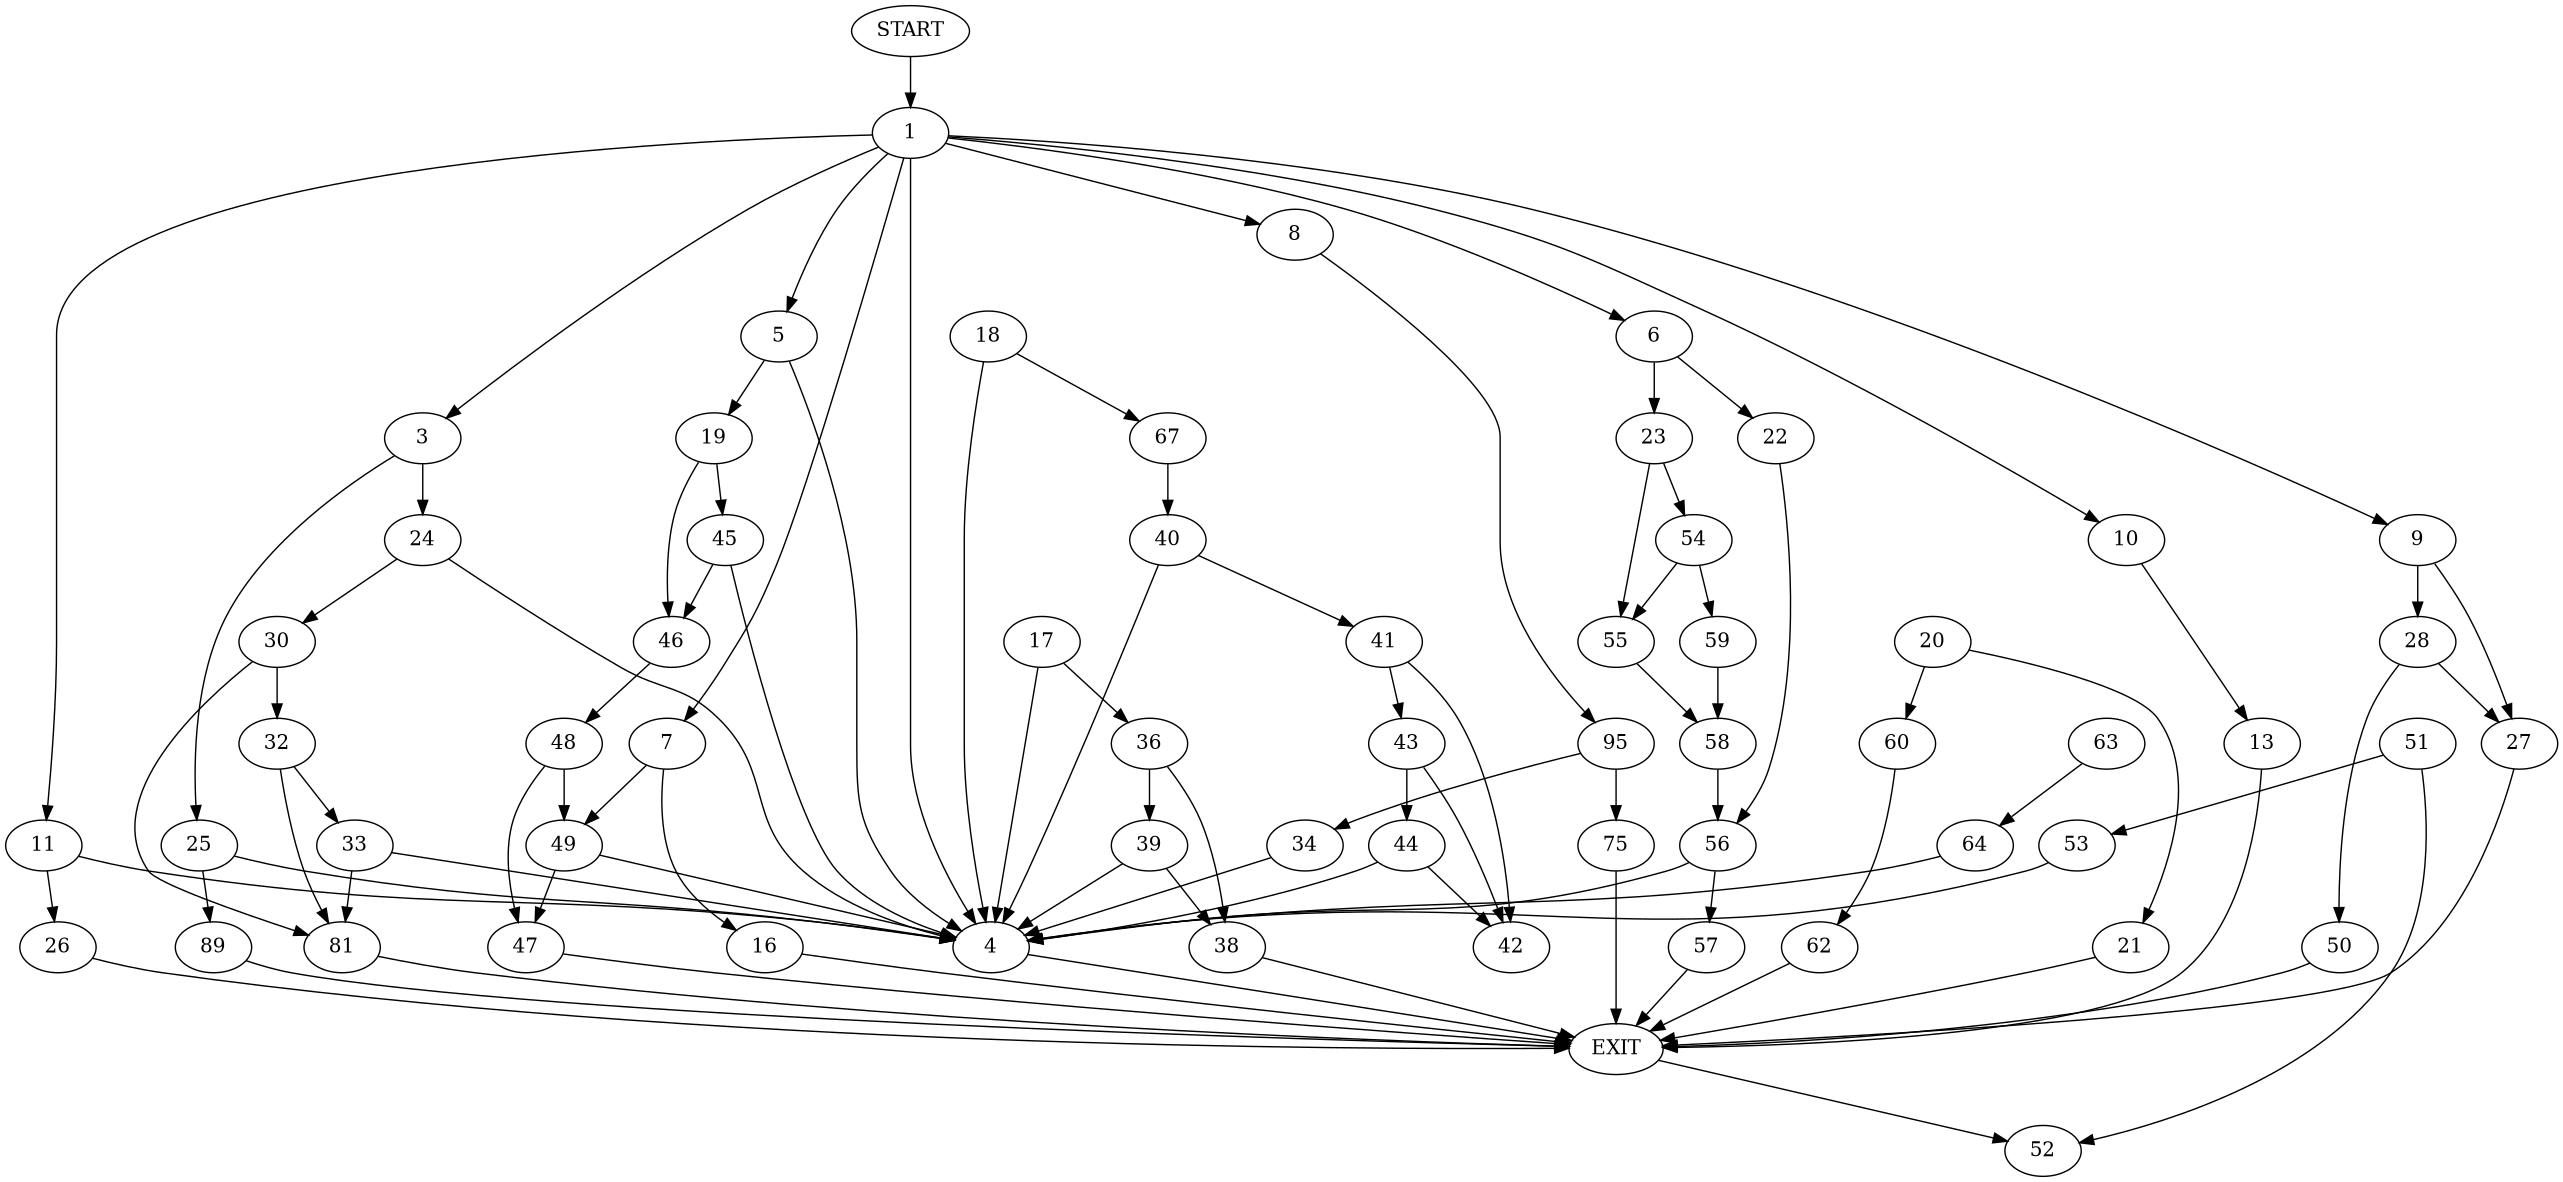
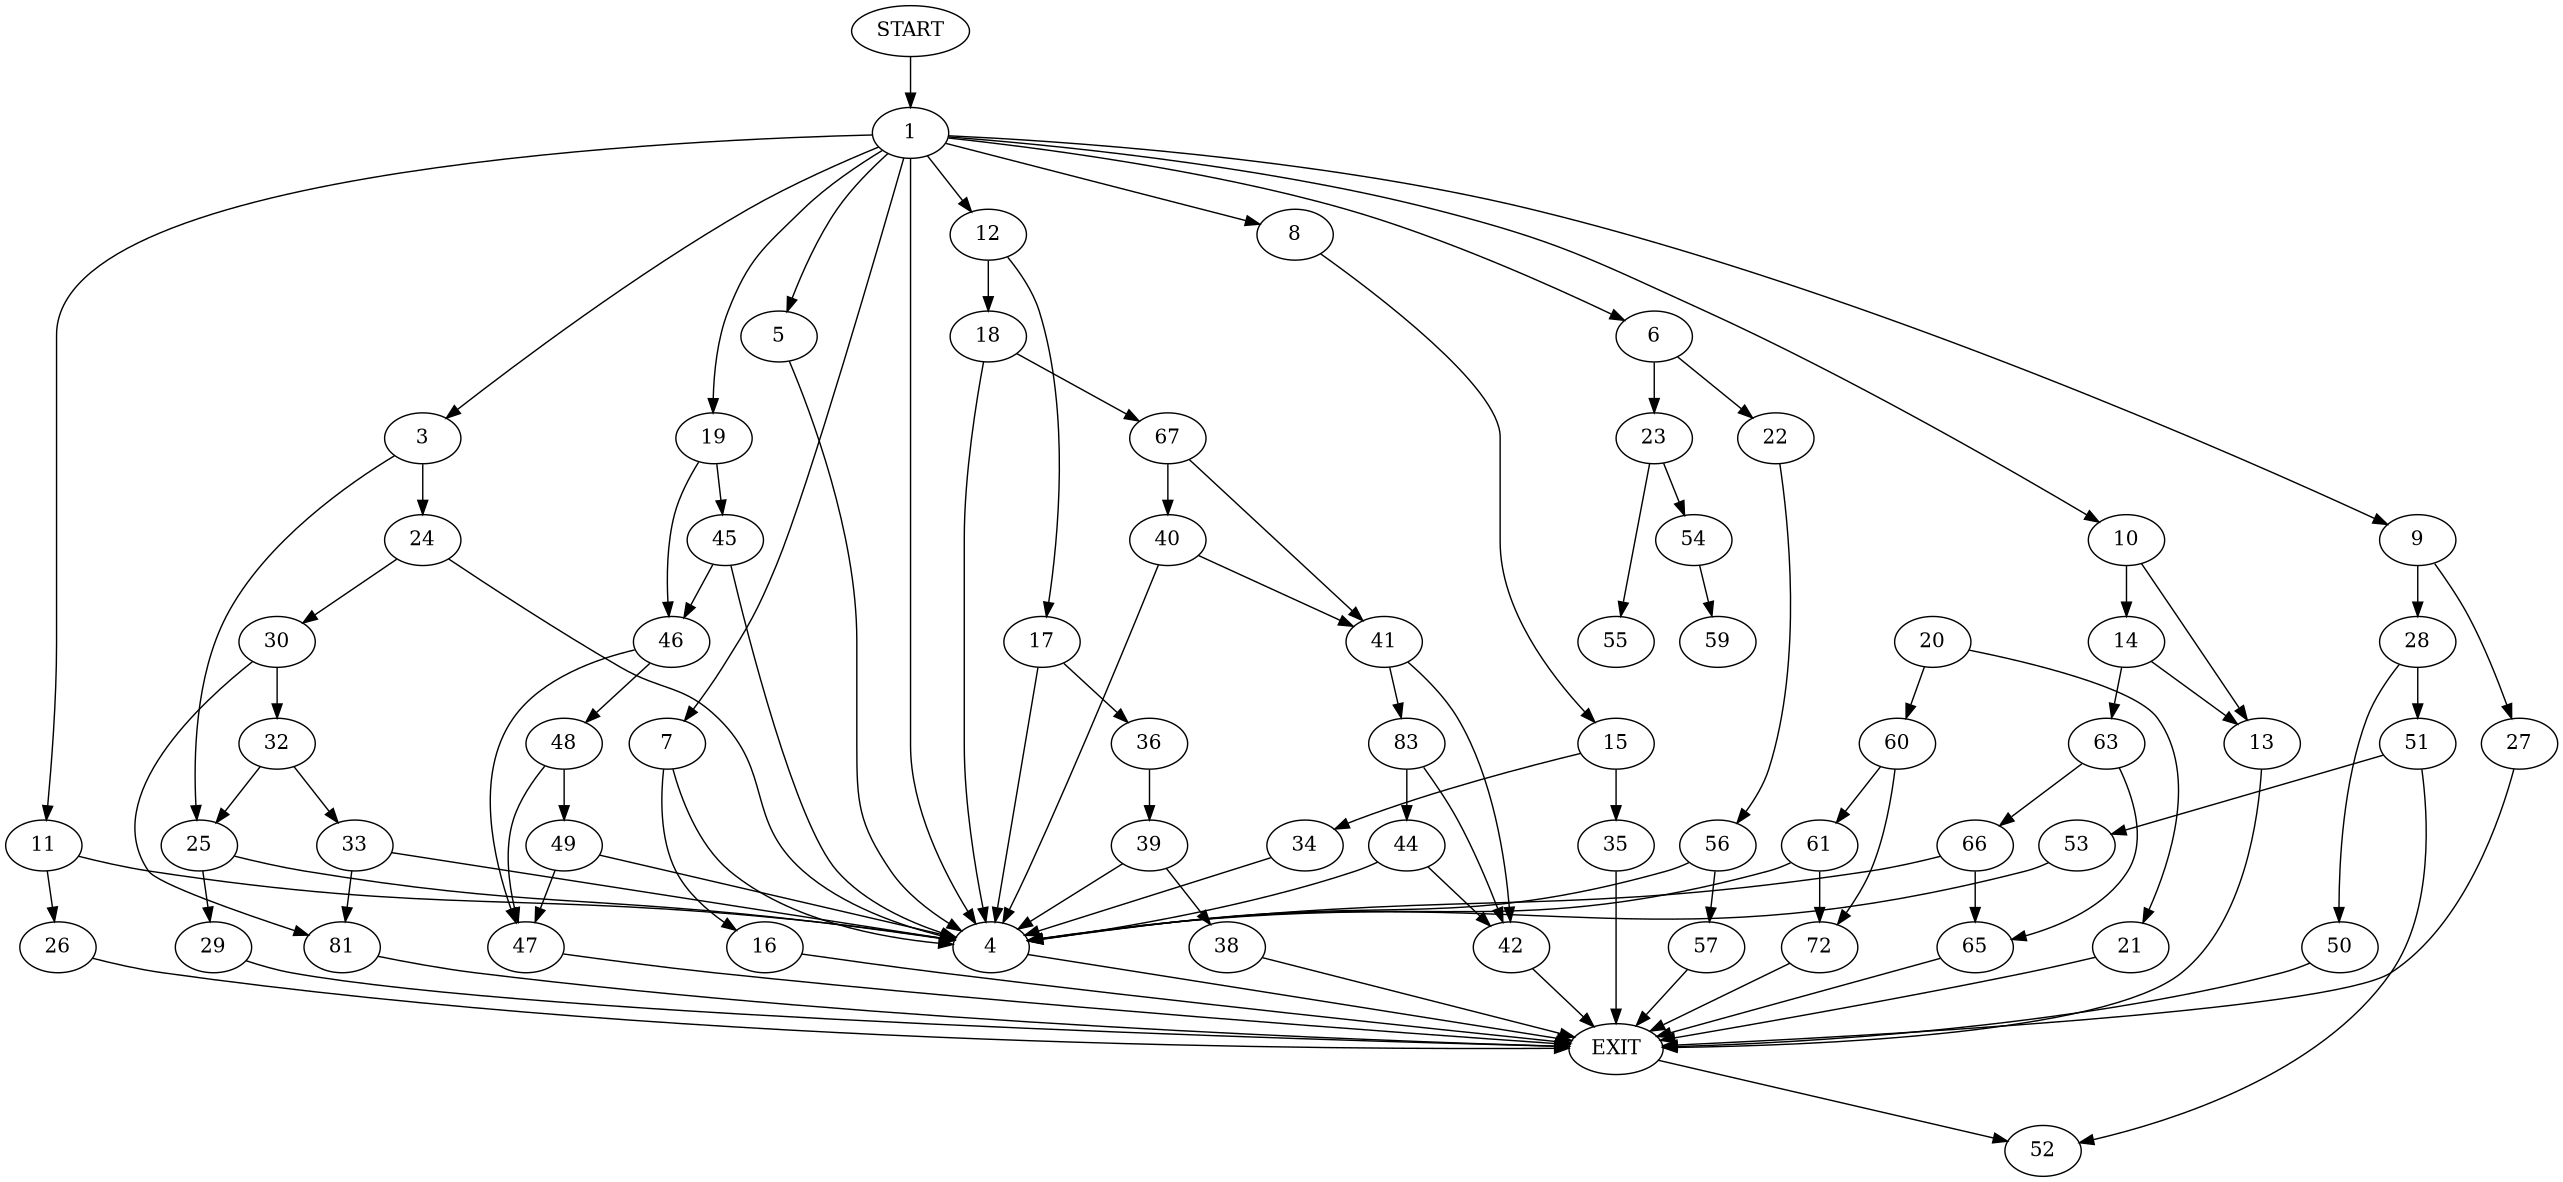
none -> (988, 235)
(751, 381) -> (762, 251)
none -> (1271, 535)
(1659, 585) -> none
none -> (2126, 642)
(2463, 688) -> (2418, 686)
none -> (500, 743)
(1407, 744) -> (1407, 744)
(1616, 744) -> (1616, 744)
(1718, 744) -> none
(621, 790) -> (738, 877)
(1205, 833) -> none
(295, 842) -> (243, 789)
(1616, 846) -> (1616, 846)
none -> (1820, 846)
(1975, 846) -> (1975, 846)
(213, 947) -> (213, 947)
(1820, 947) -> (1820, 947)
none -> (1975, 947)
none -> (1558, 993)
